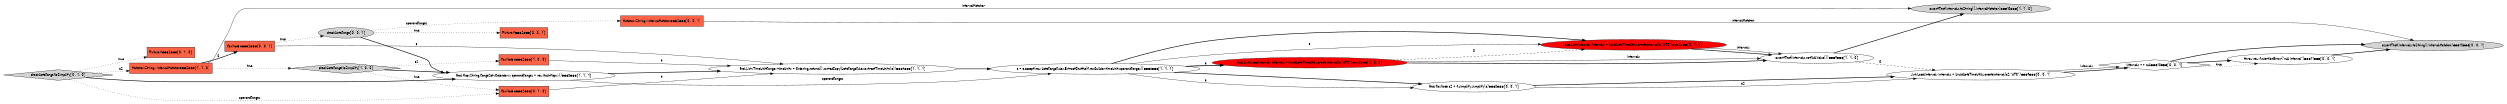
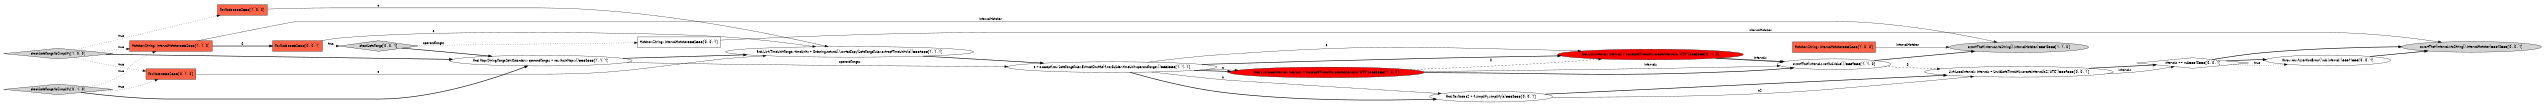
(662, 21) -> (679, 42)
(346, 33) -> (378, 46)
(524, 33) -> none
none -> (1834, 47)
(171, 52) -> none
(417, 62) -> (121, 36)
(250, 68) -> (109, 50)
(121, 69) -> (121, 71)
(250, 98) -> (121, 87)
